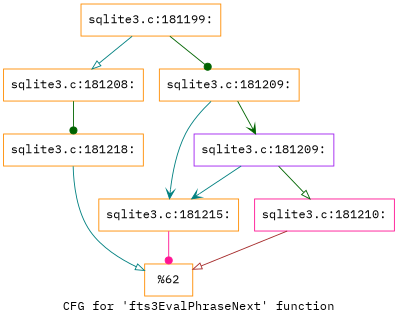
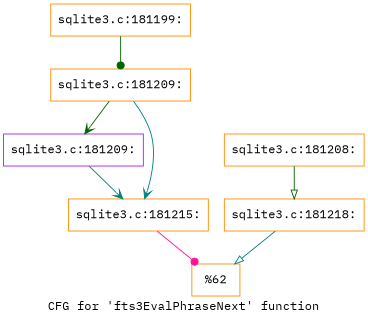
(116, 50) -> none
(73, 114) -> (294, 178)
(325, 215) -> none
